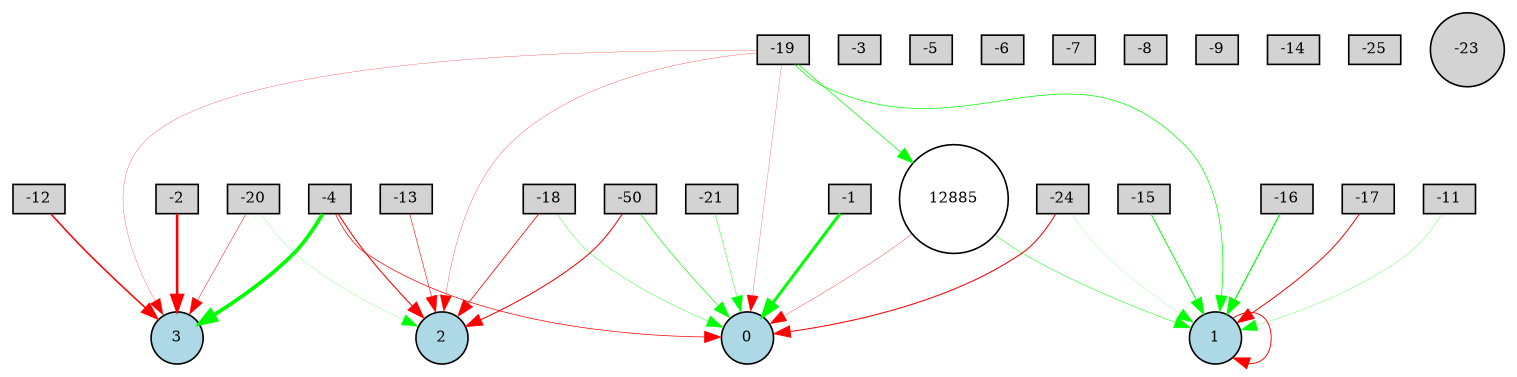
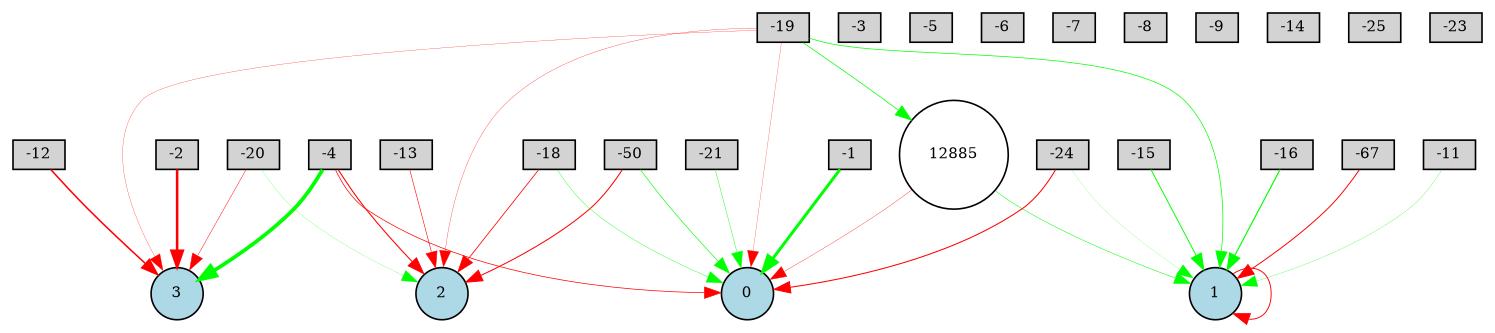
(1467, 50) -> (1456, 28)
(1368, 199) -> (1368, 155)
